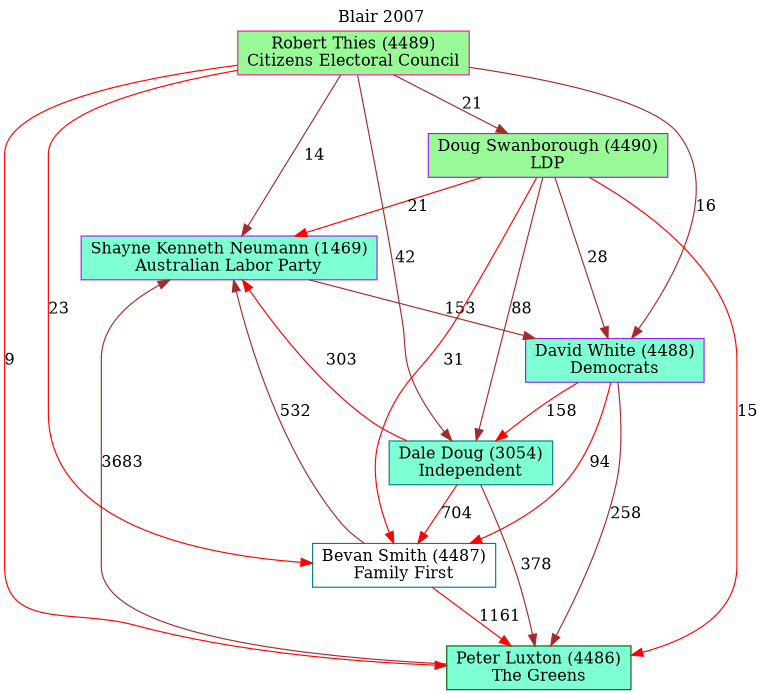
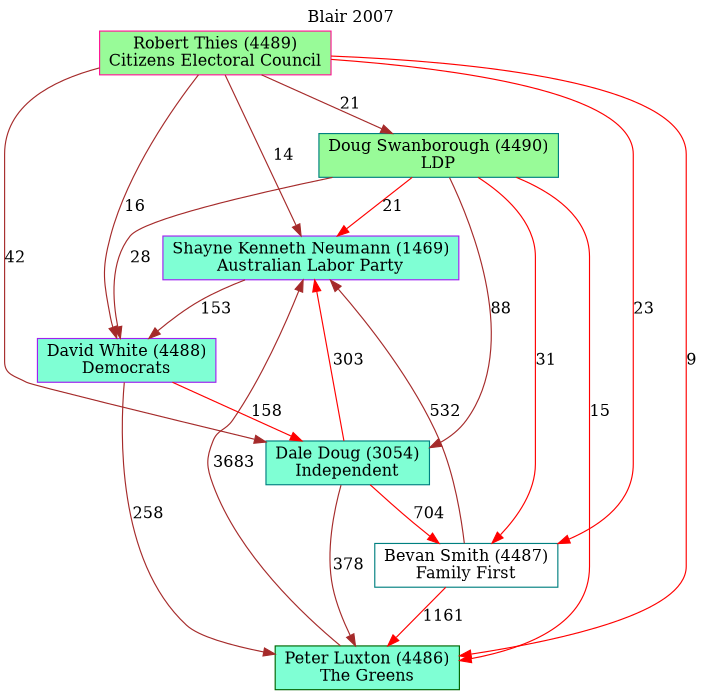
(548, 155) -> (439, 155)
(568, 479) -> none
